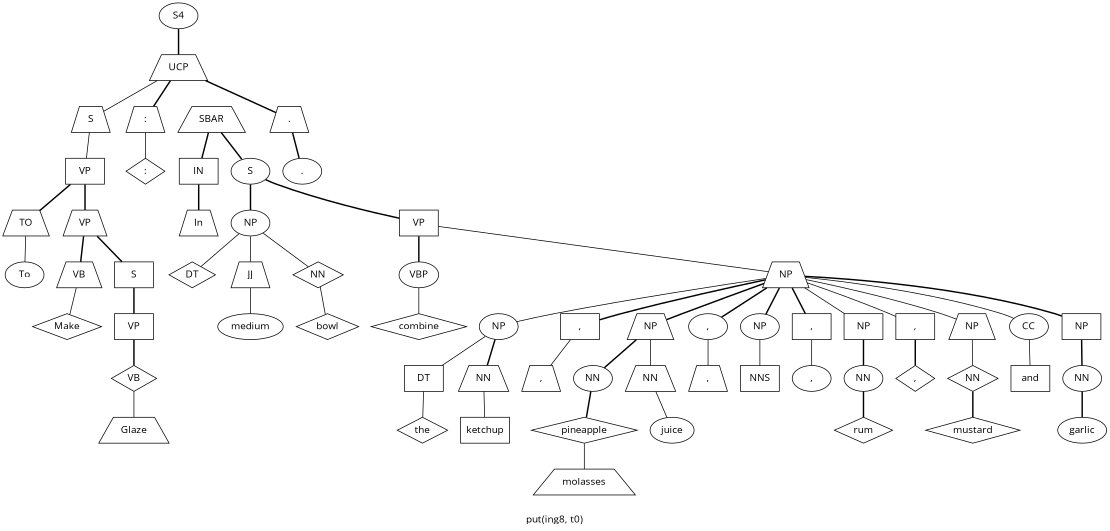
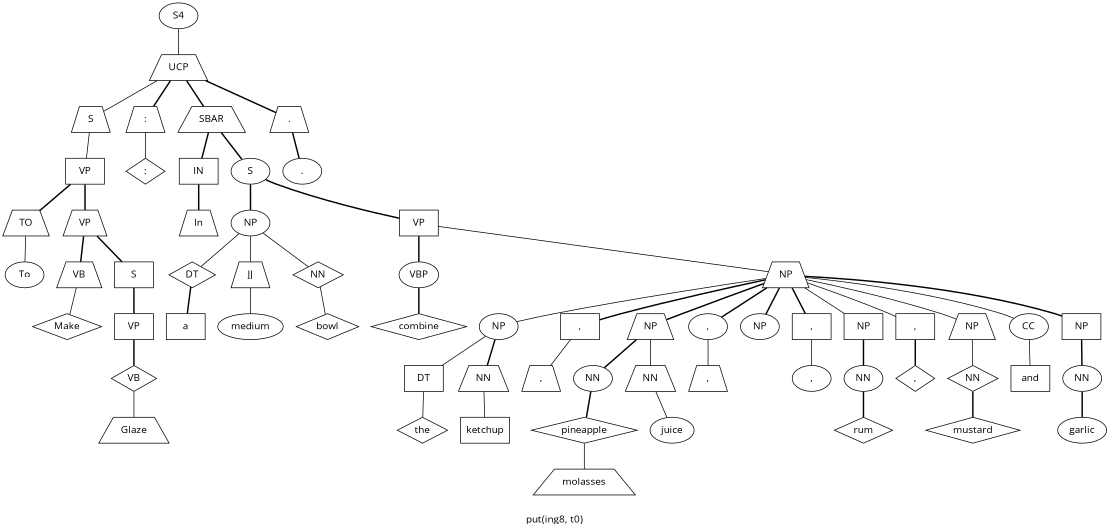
(179, 42) -> (179, 42)
none -> (195, 94)
(419, 301) -> (419, 301)
none -> (186, 327)
(760, 378) -> none
